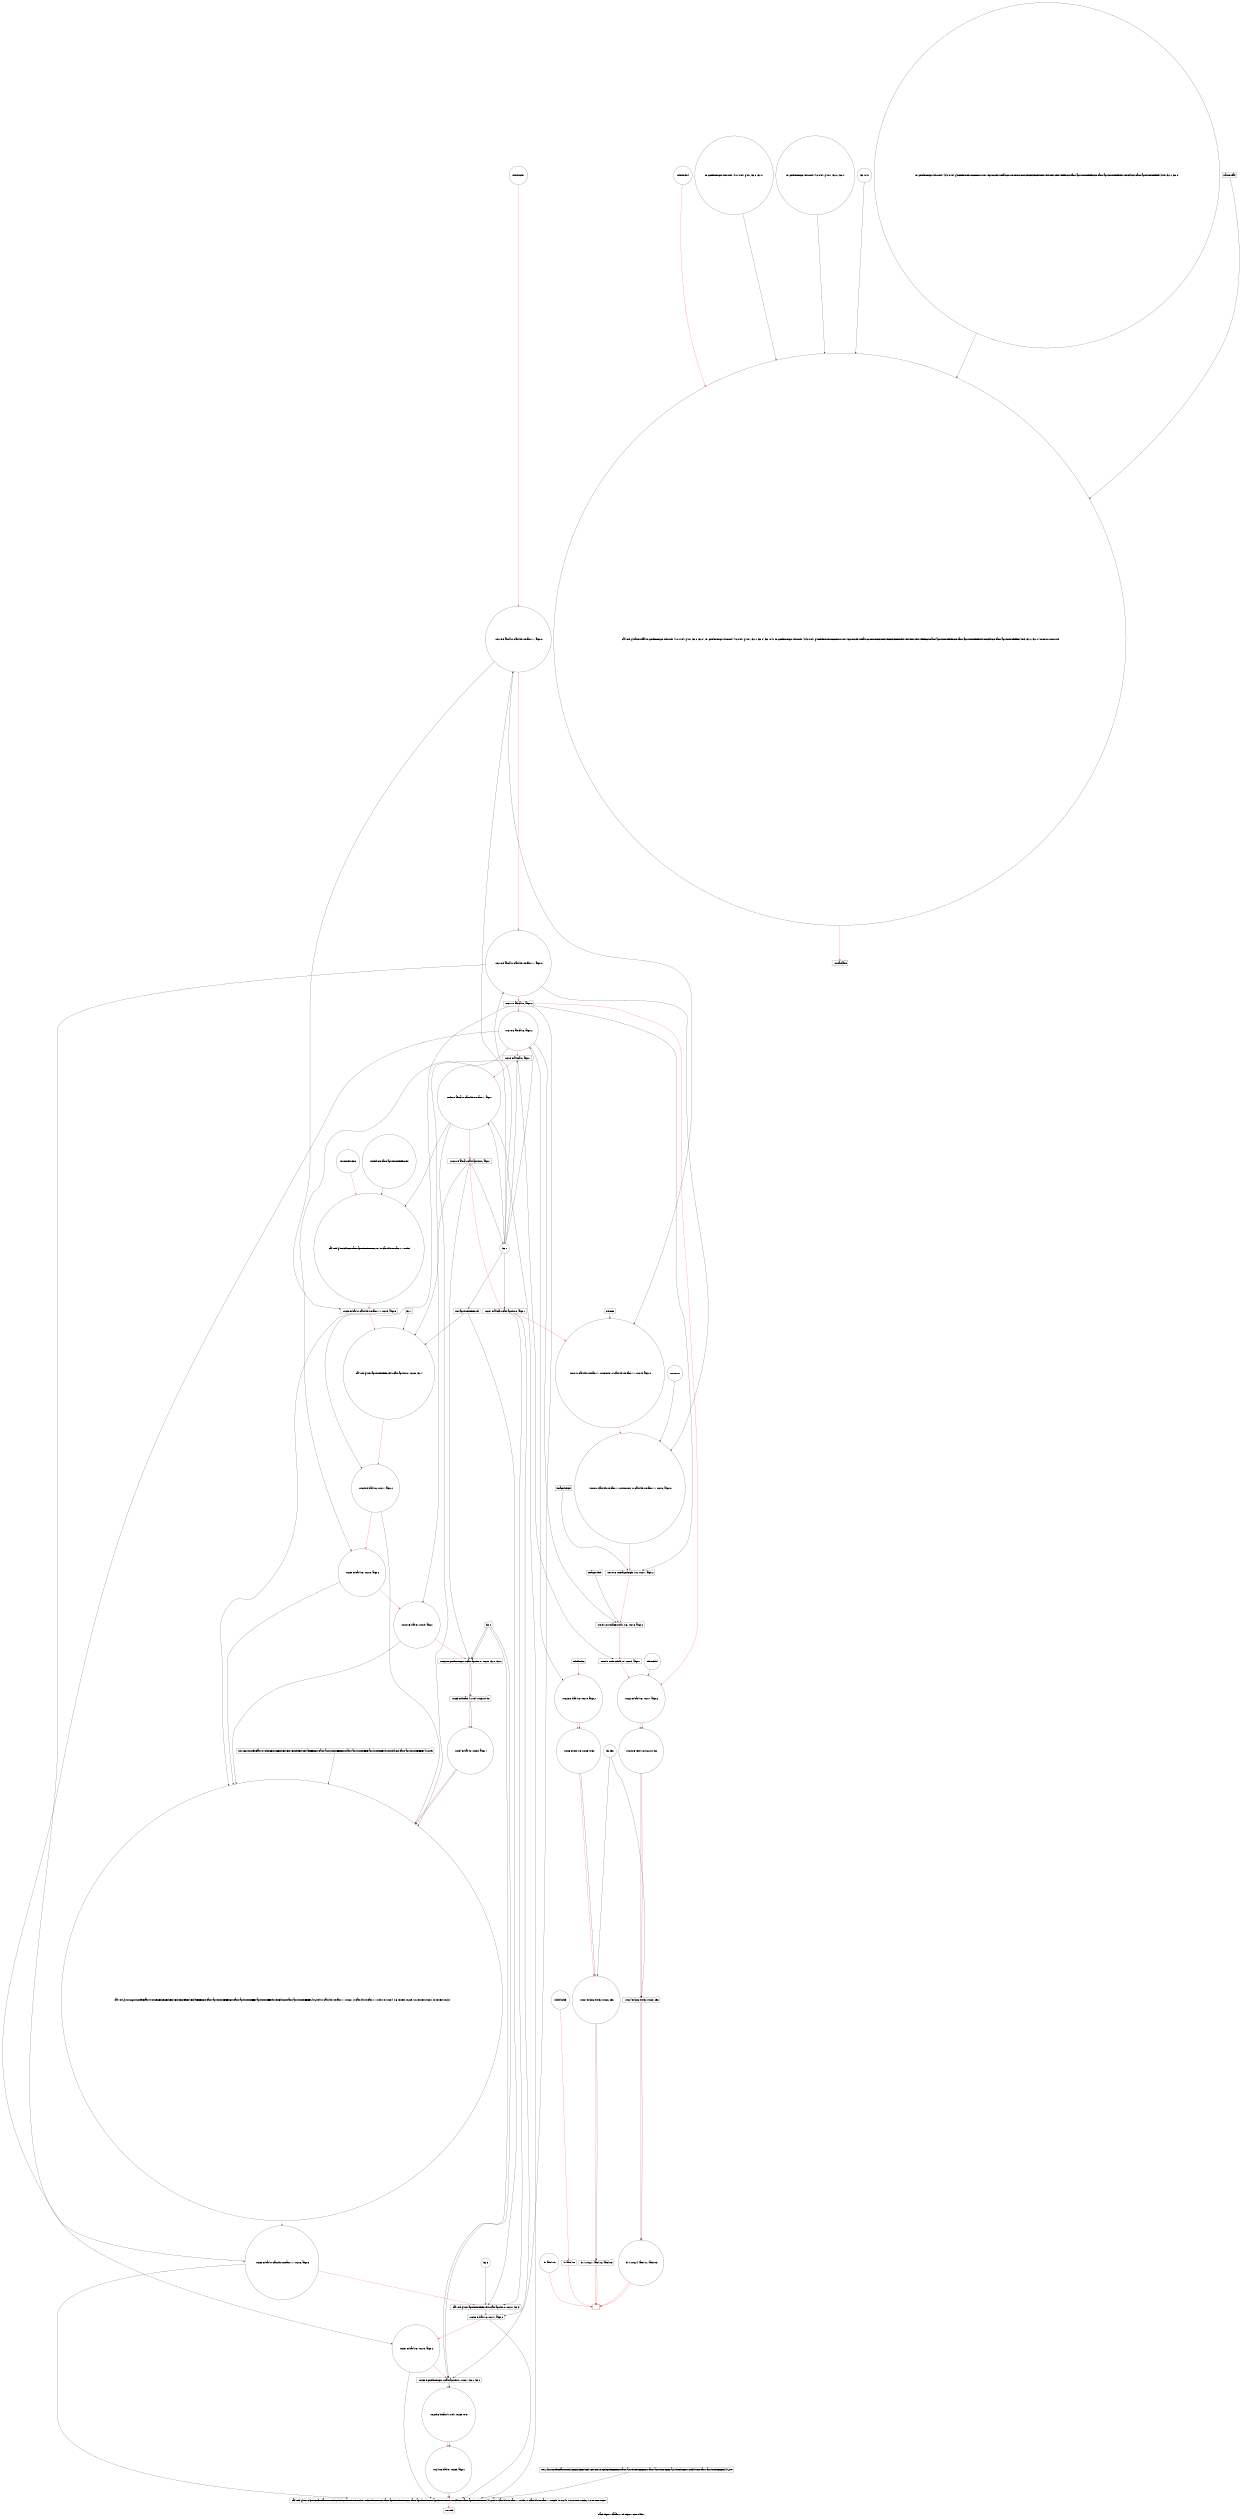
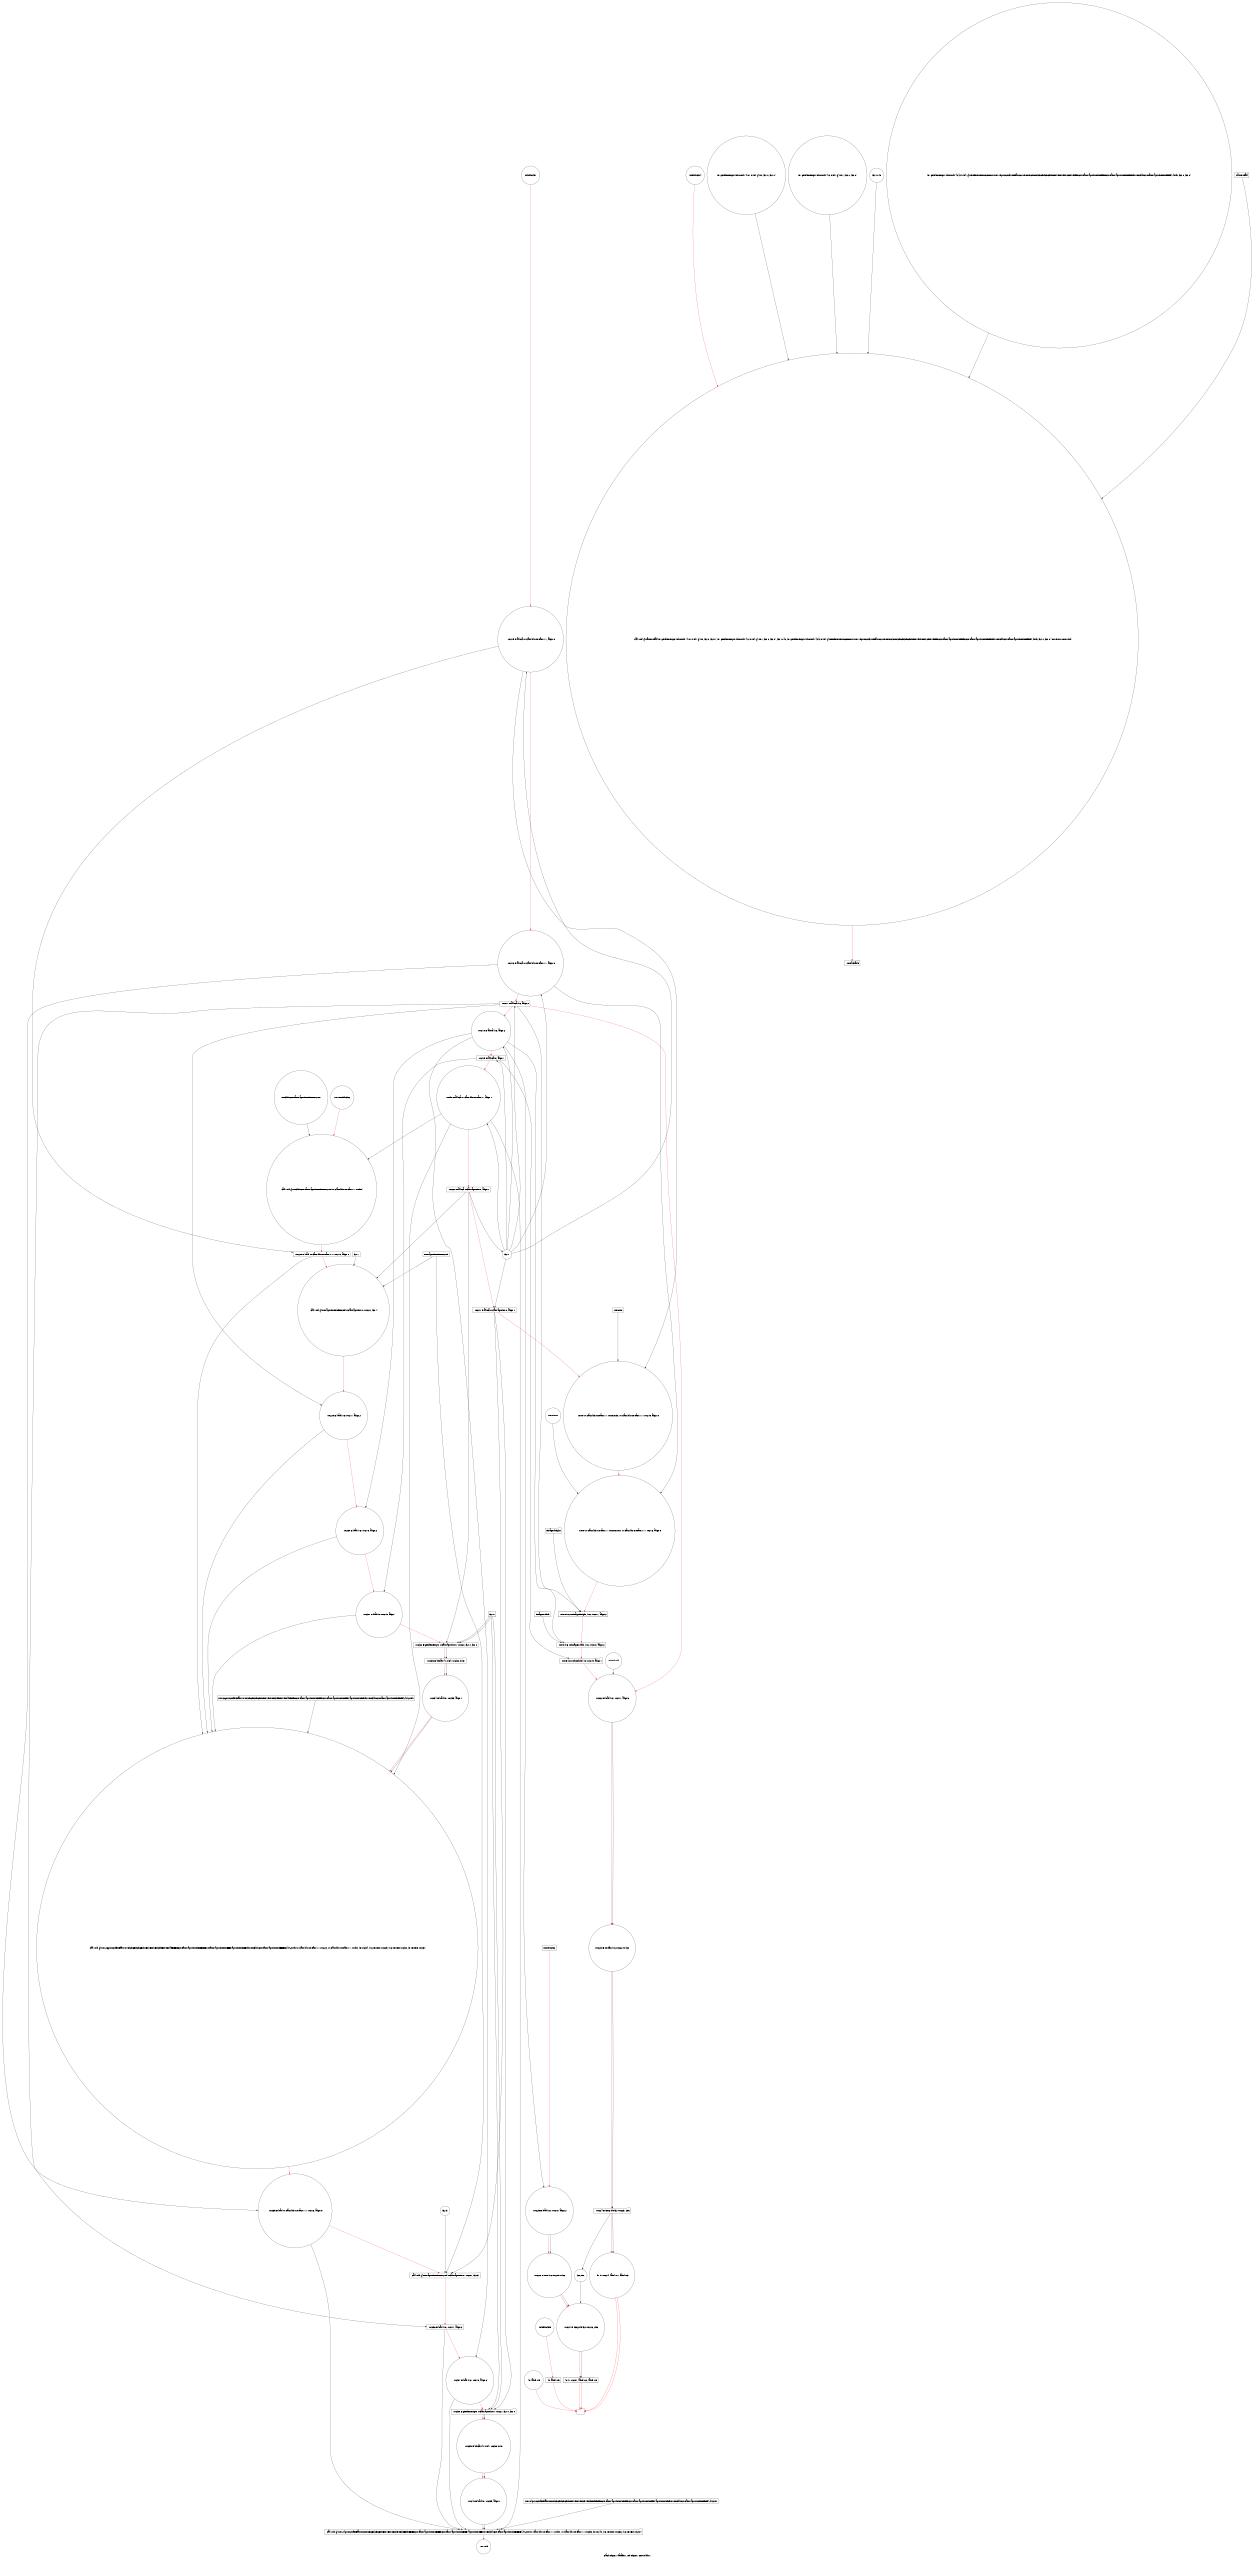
(479, 1239) -> (481, 1249)
(486, 1280) -> (516, 1130)
(641, 1751) -> (612, 1948)
(643, 1886) -> (595, 2240)
(449, 2511) -> (484, 2547)
